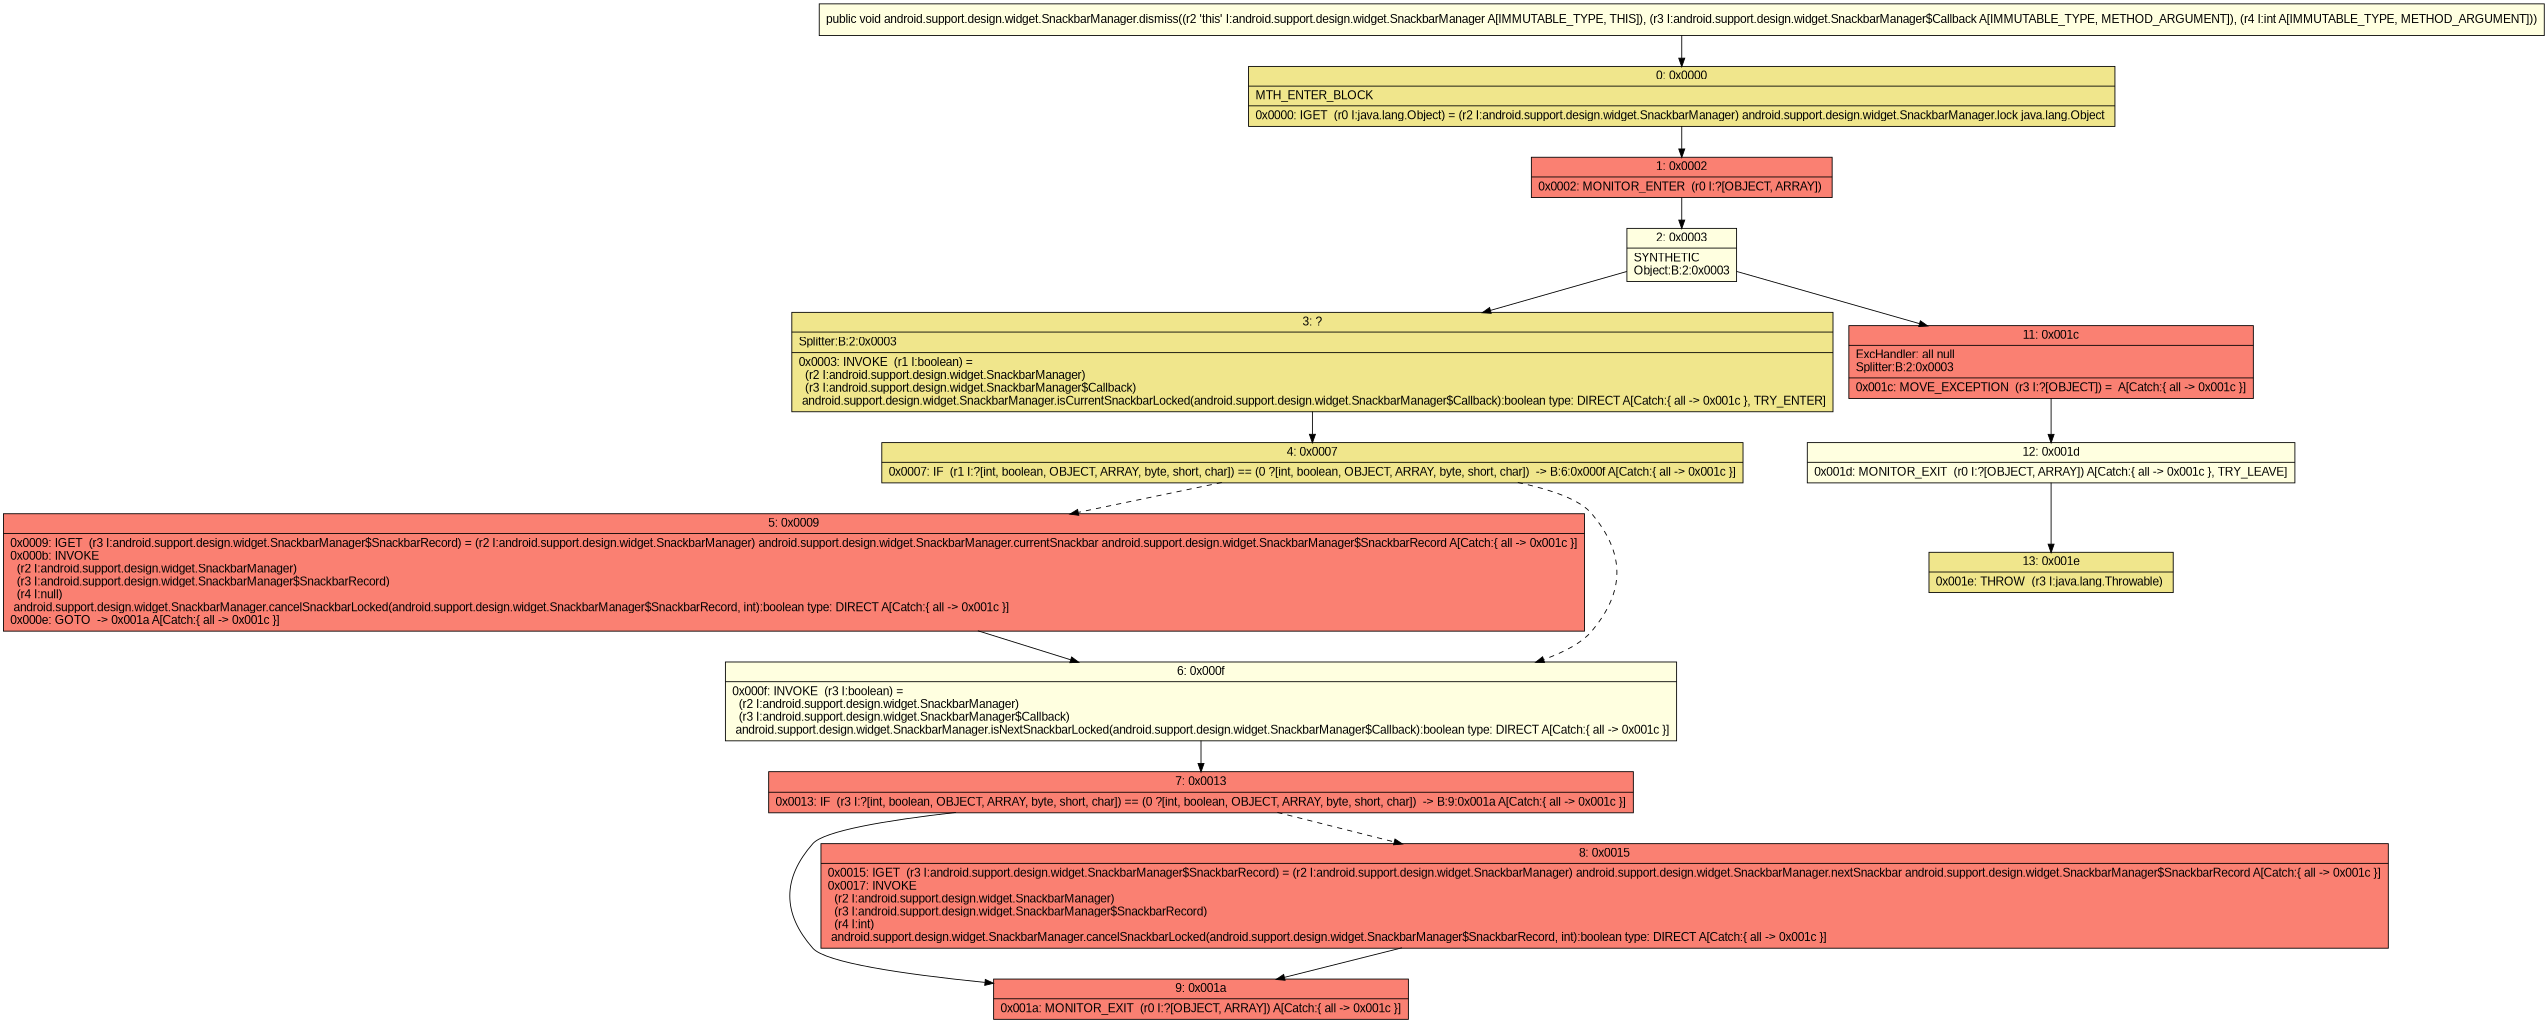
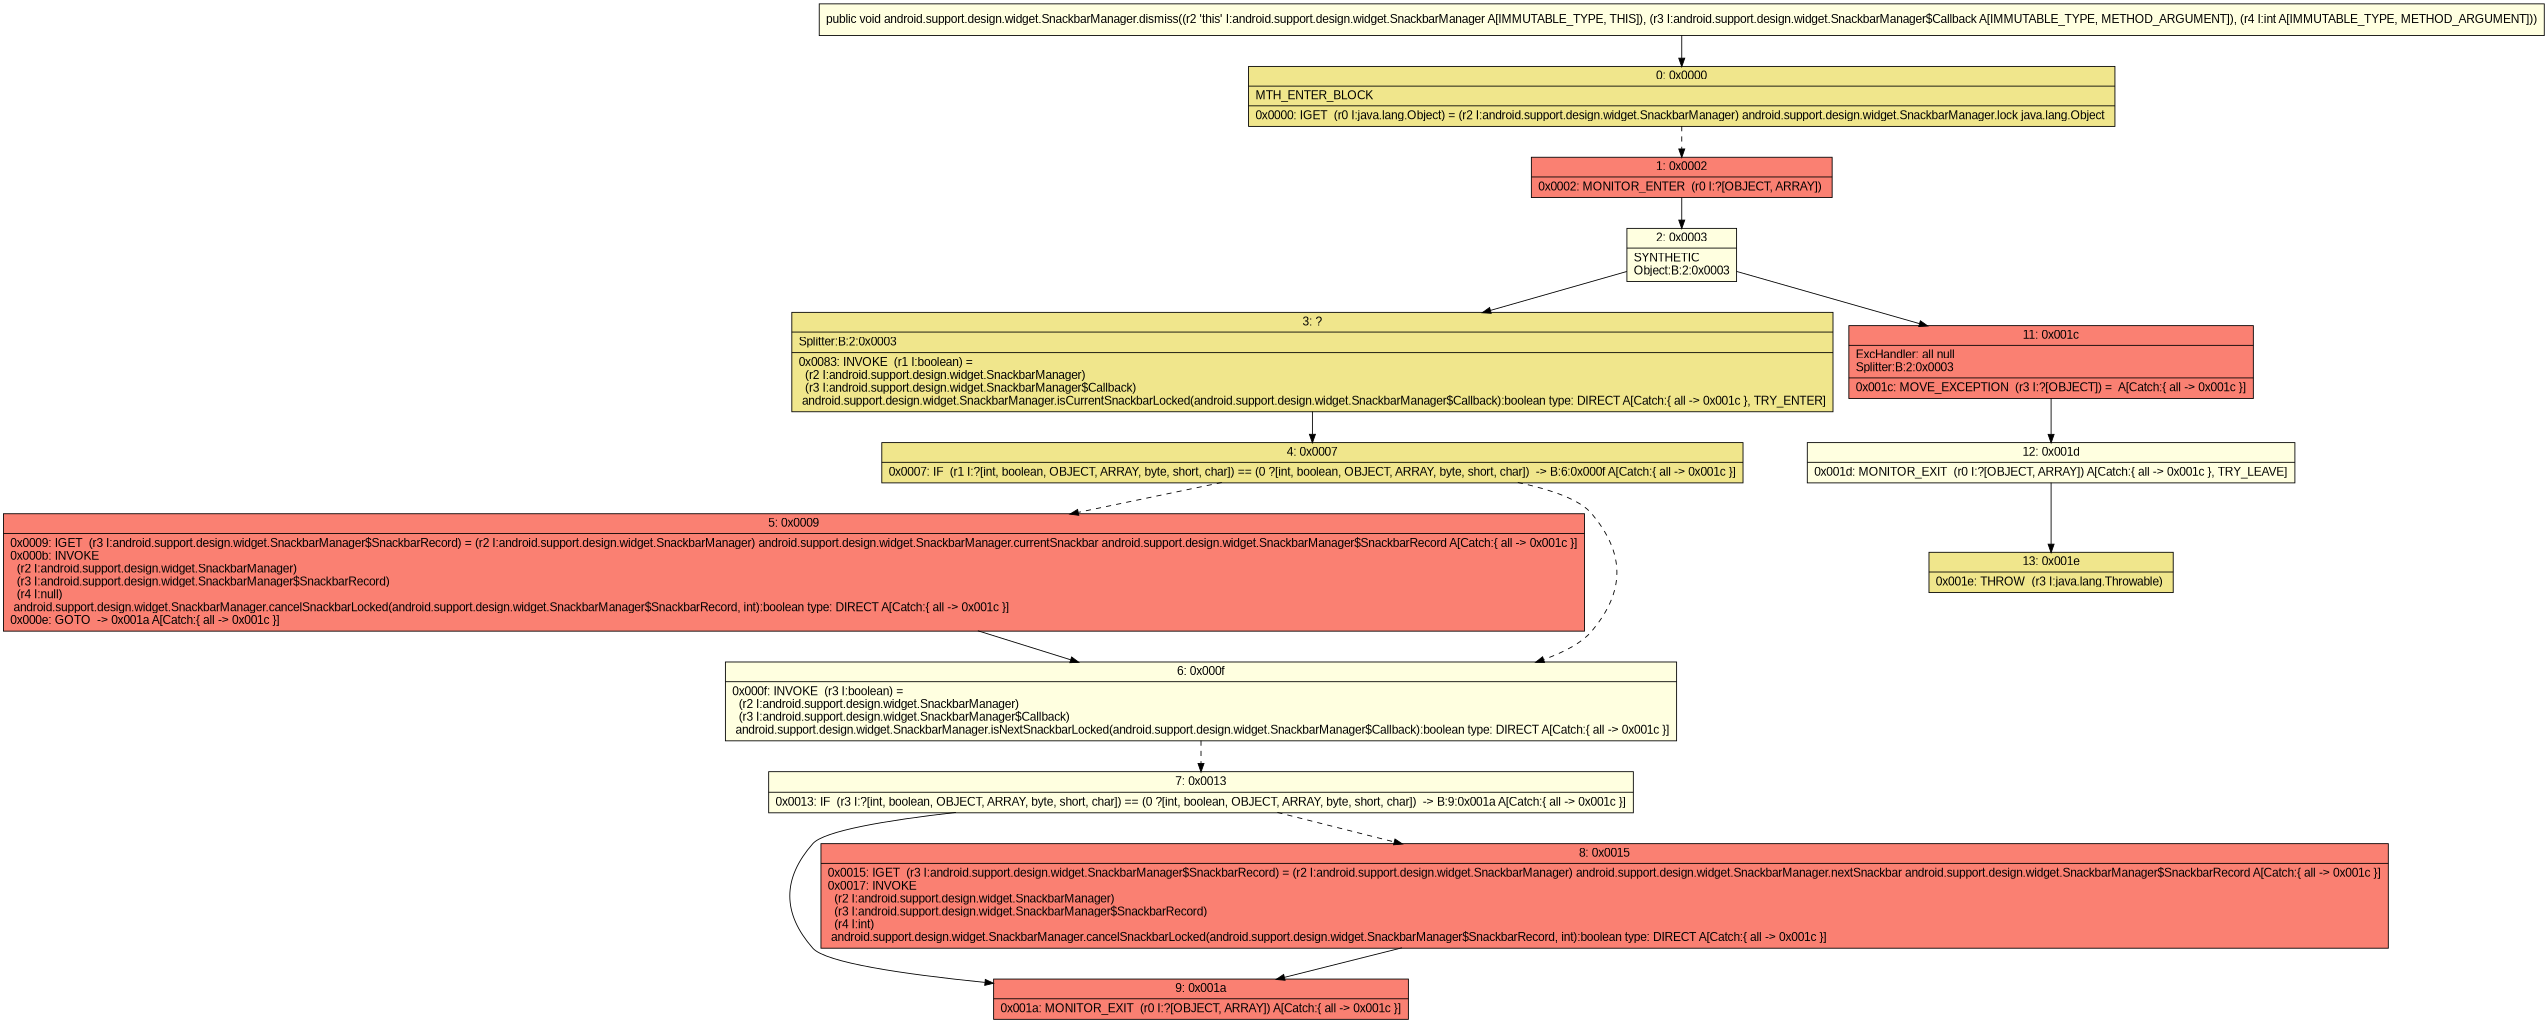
(1682, 137) -> (1682, 137)
(888, 362) -> (888, 362)
(1201, 752) -> (1201, 752)
(1201, 792) -> (1201, 792)
